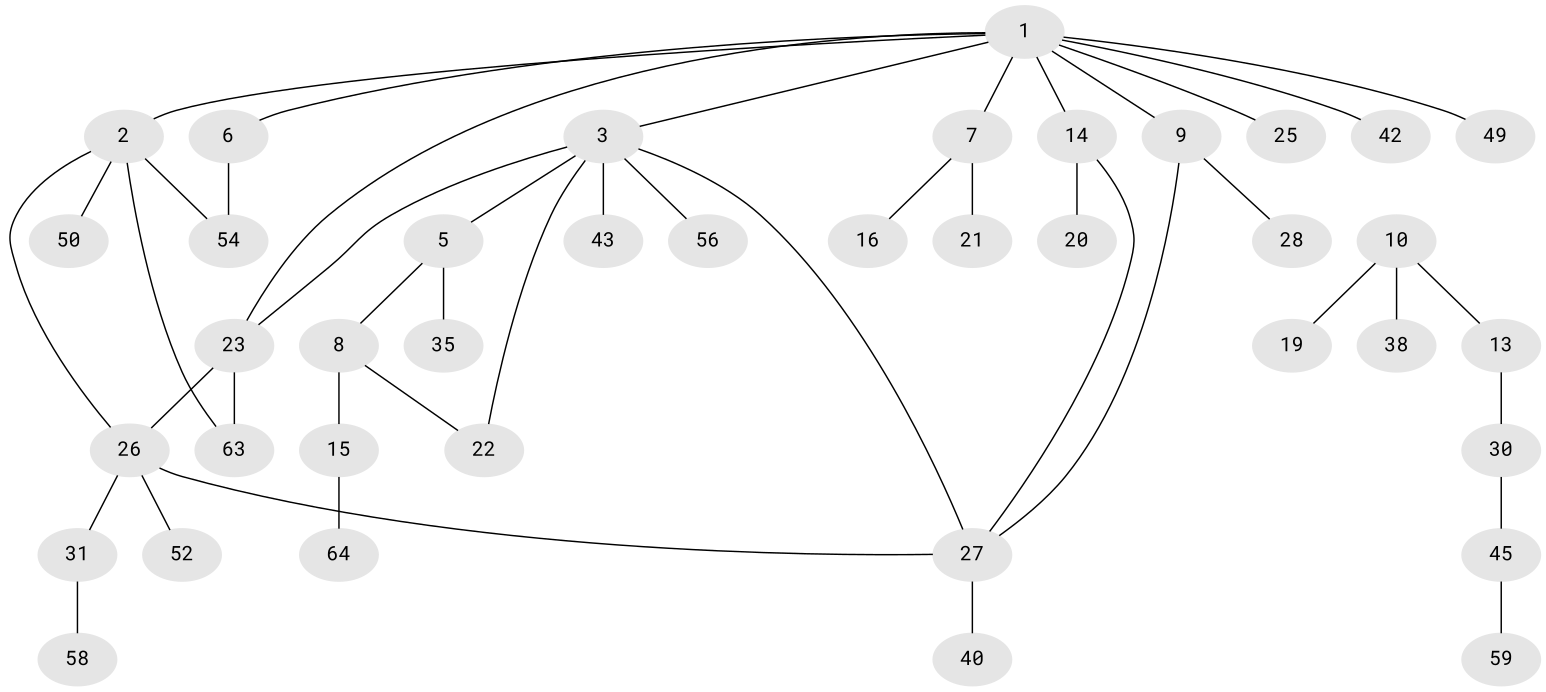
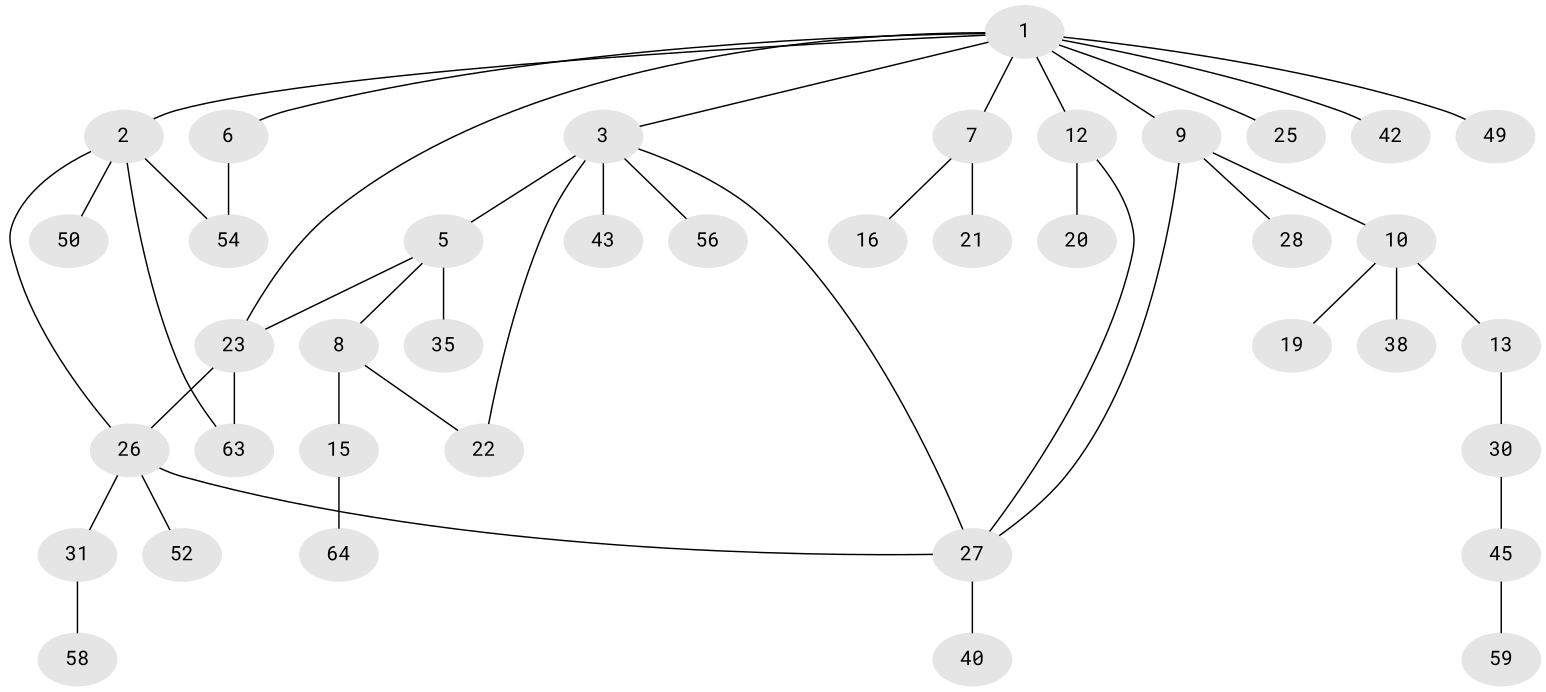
(1077, 137) -> (1077, 137)
none -> (1289, 189)
(399, 211) -> (339, 293)
